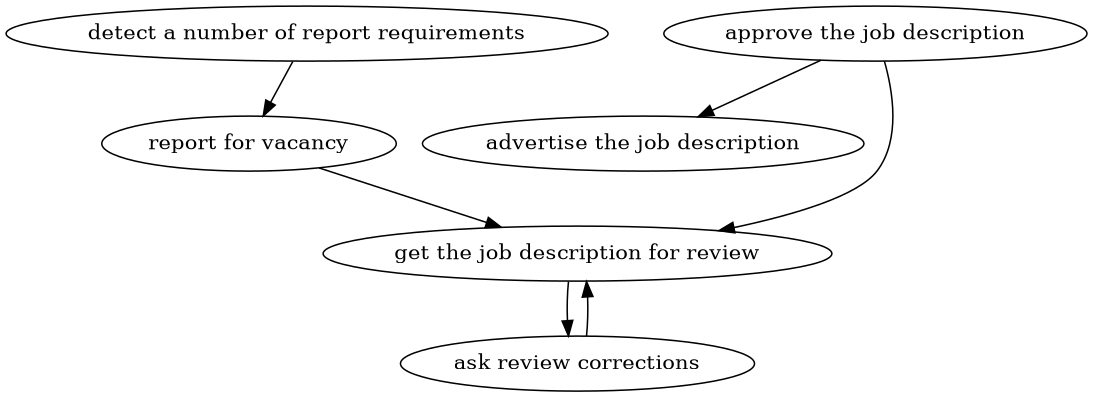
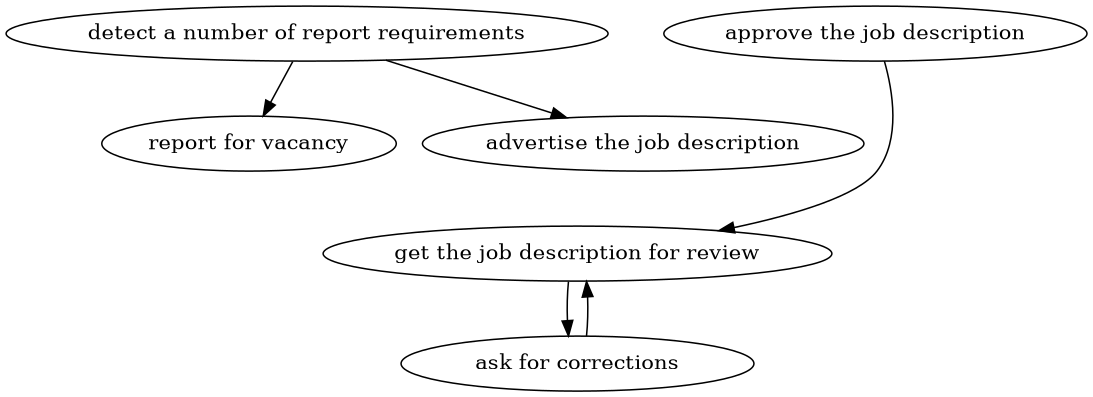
(767, 85) -> (469, 87)
(403, 195) -> none
(578, 364) -> (578, 364)
